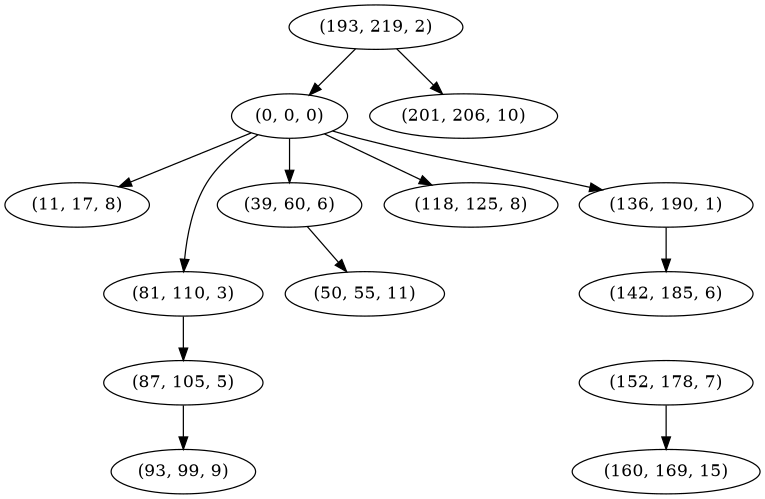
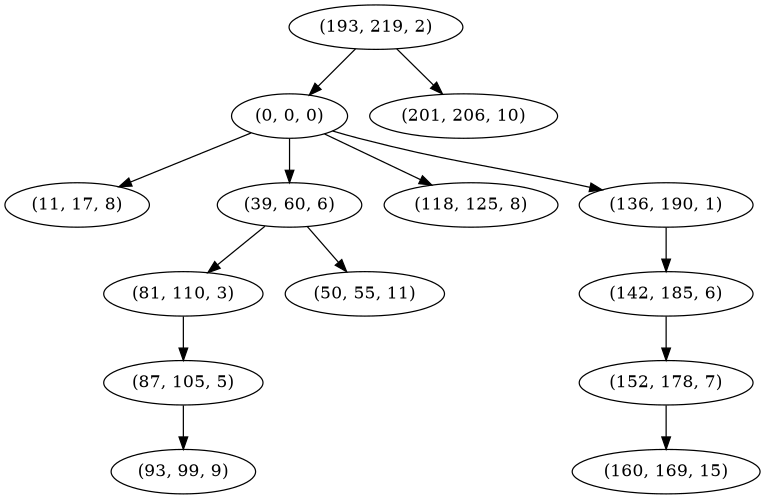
(204, 187) -> (241, 246)
none -> (666, 332)
